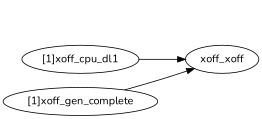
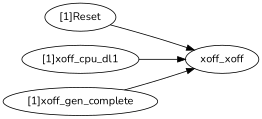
none -> (80, 17)
